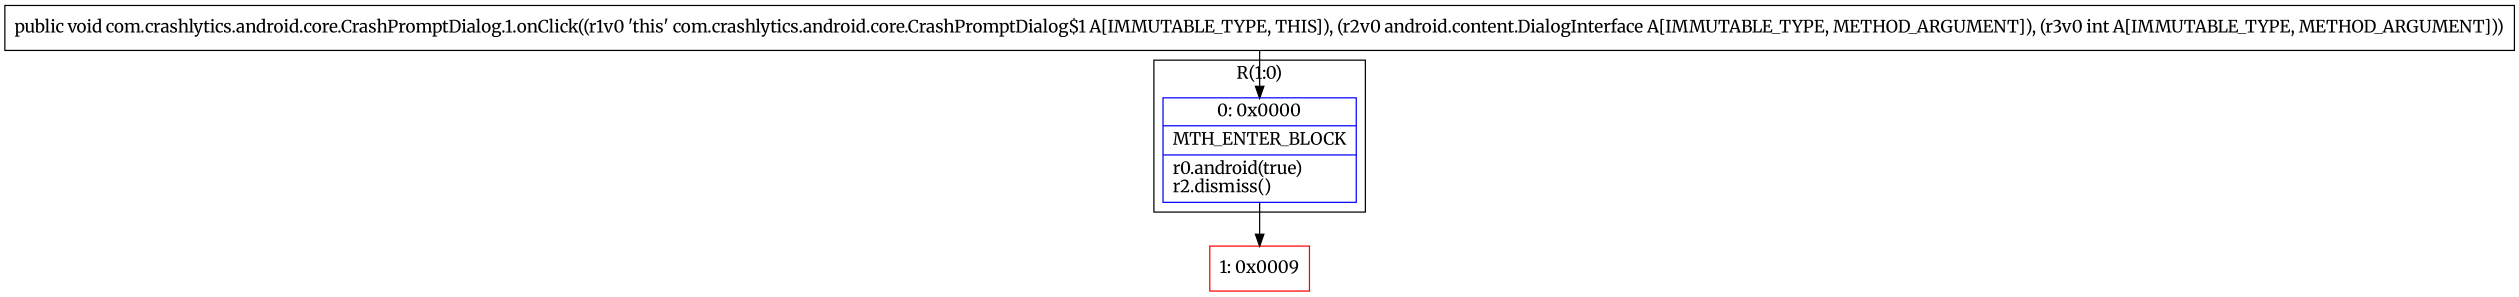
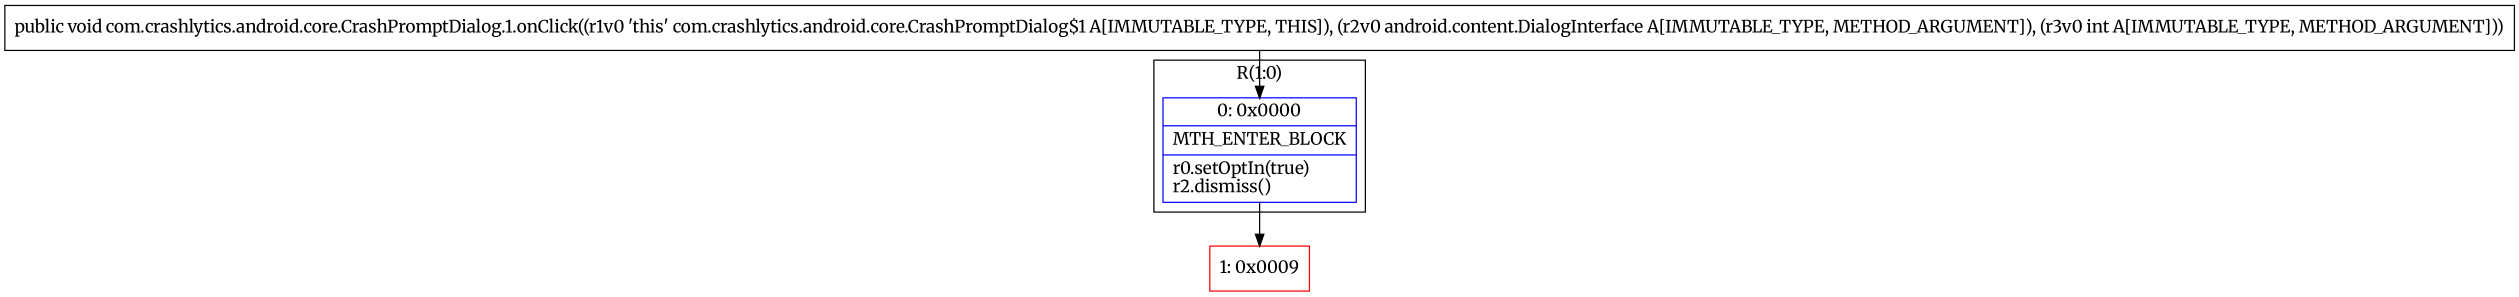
(1238, 169) -> (1241, 169)
